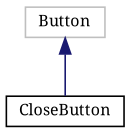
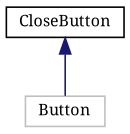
(65, 75) -> (65, 75)
